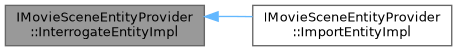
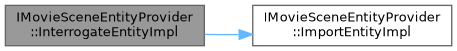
(236, 16) -> (222, 35)
